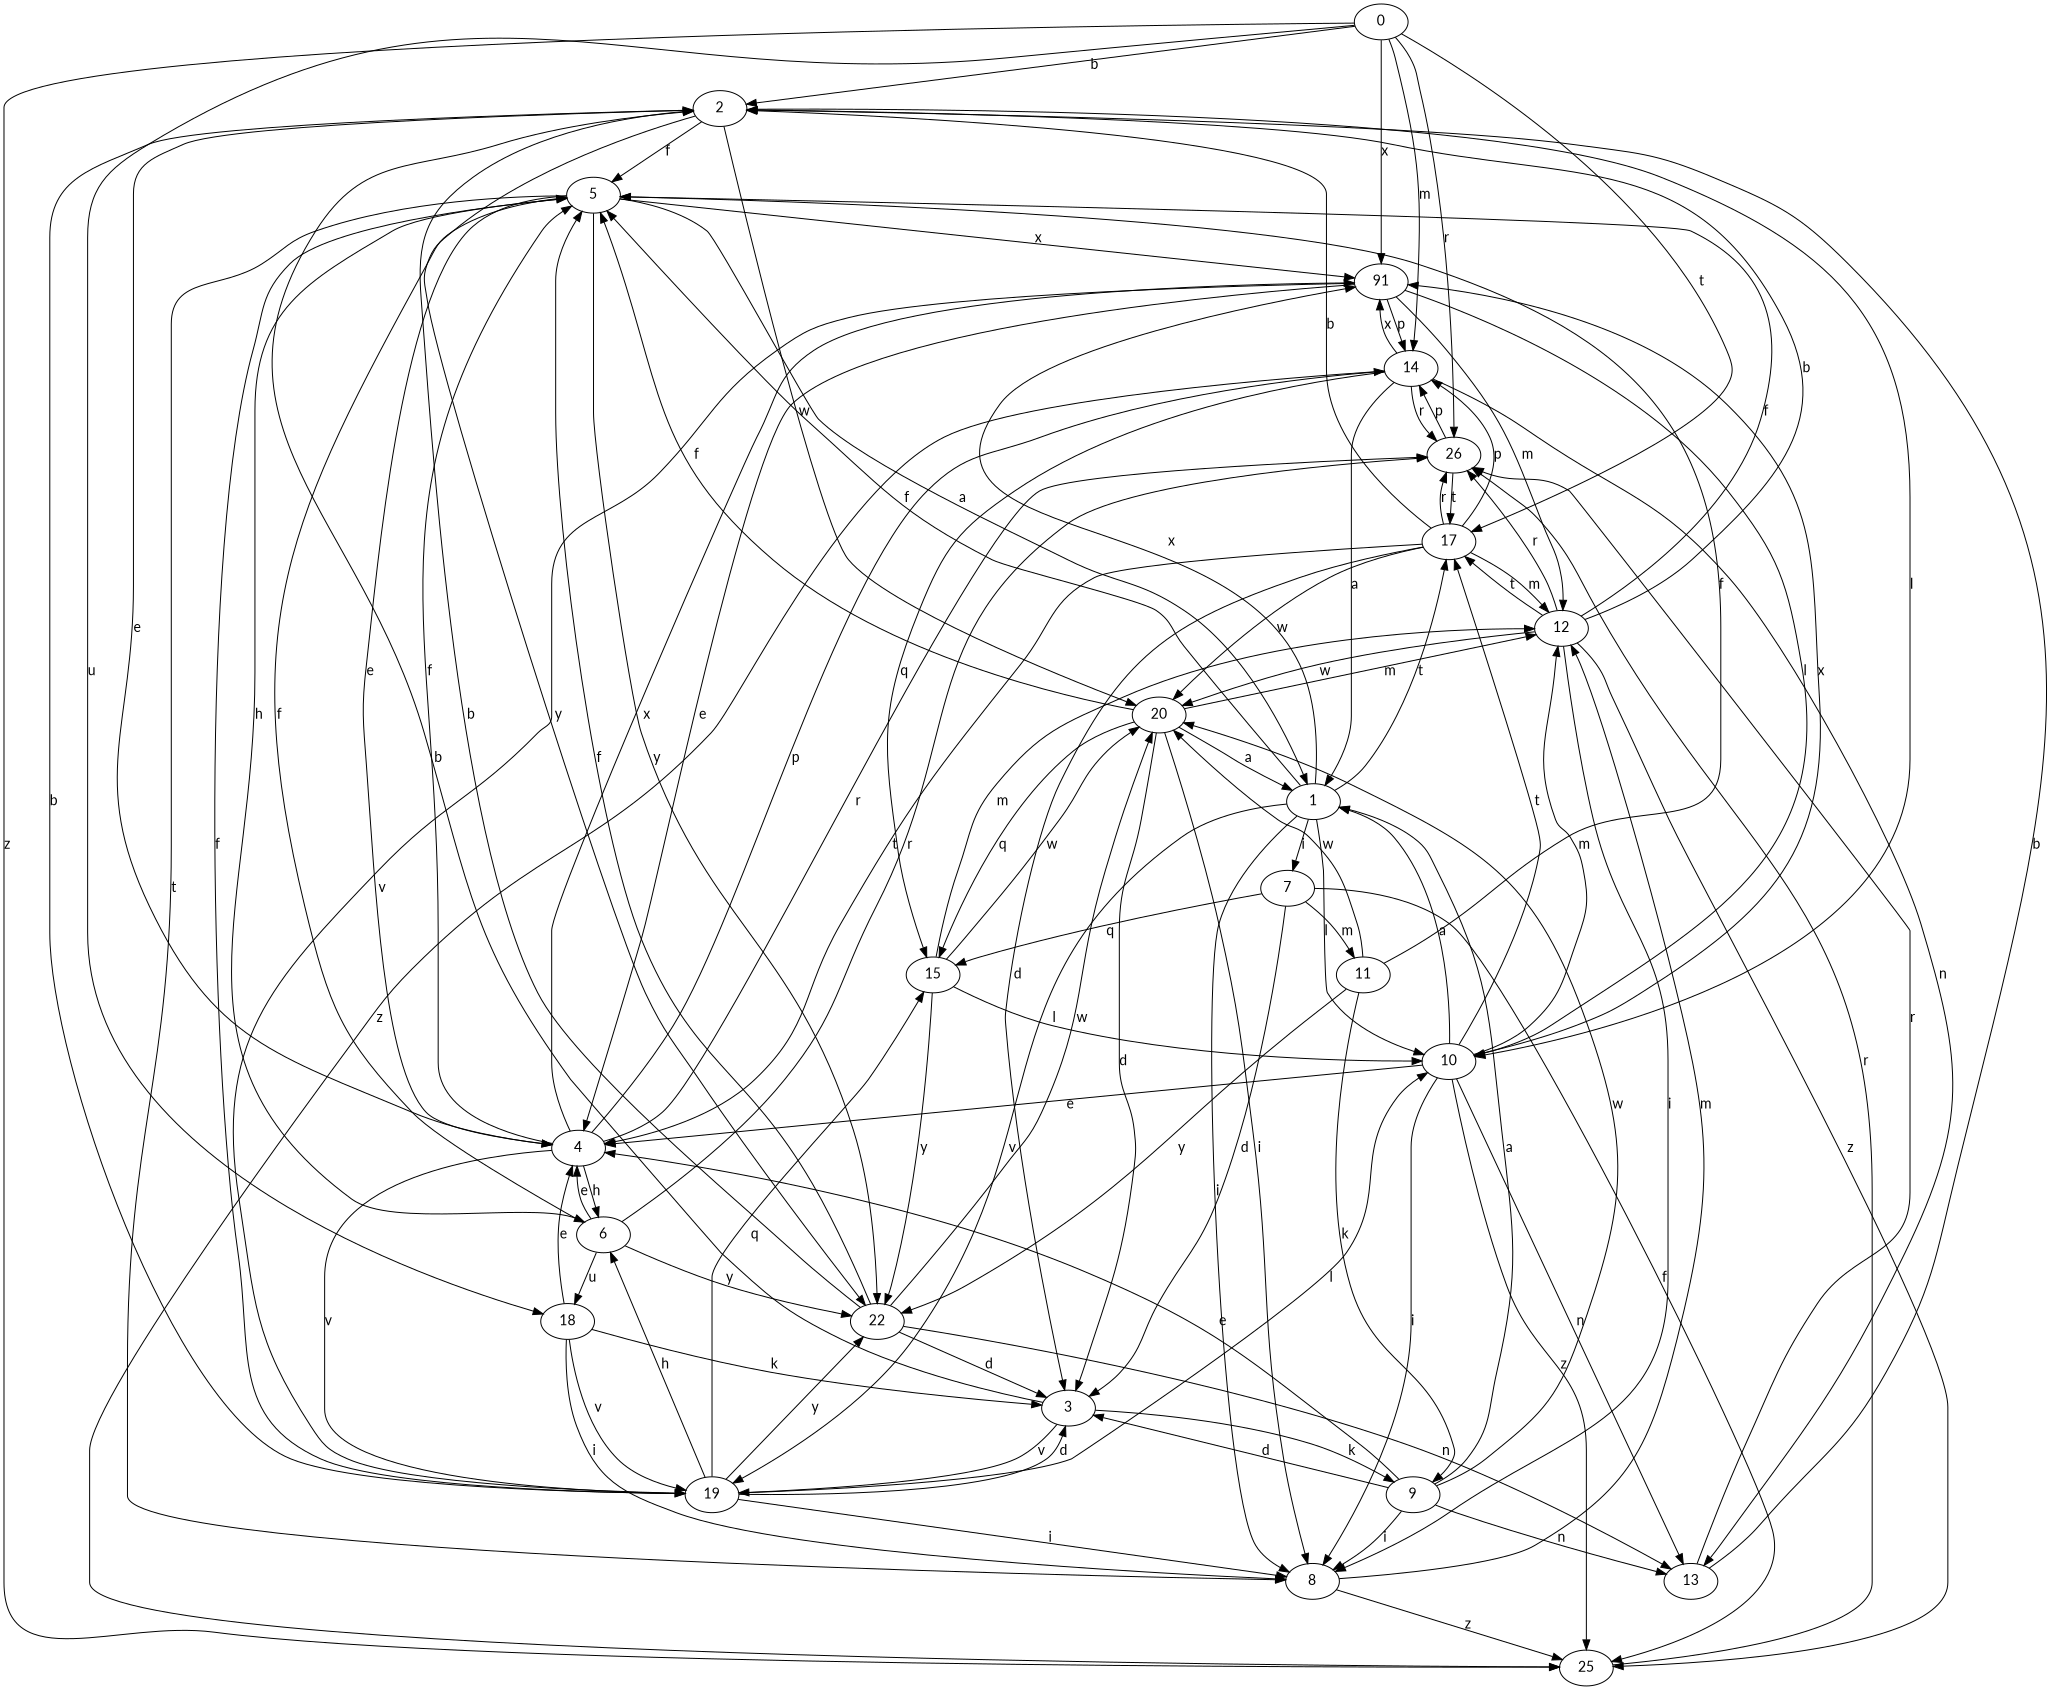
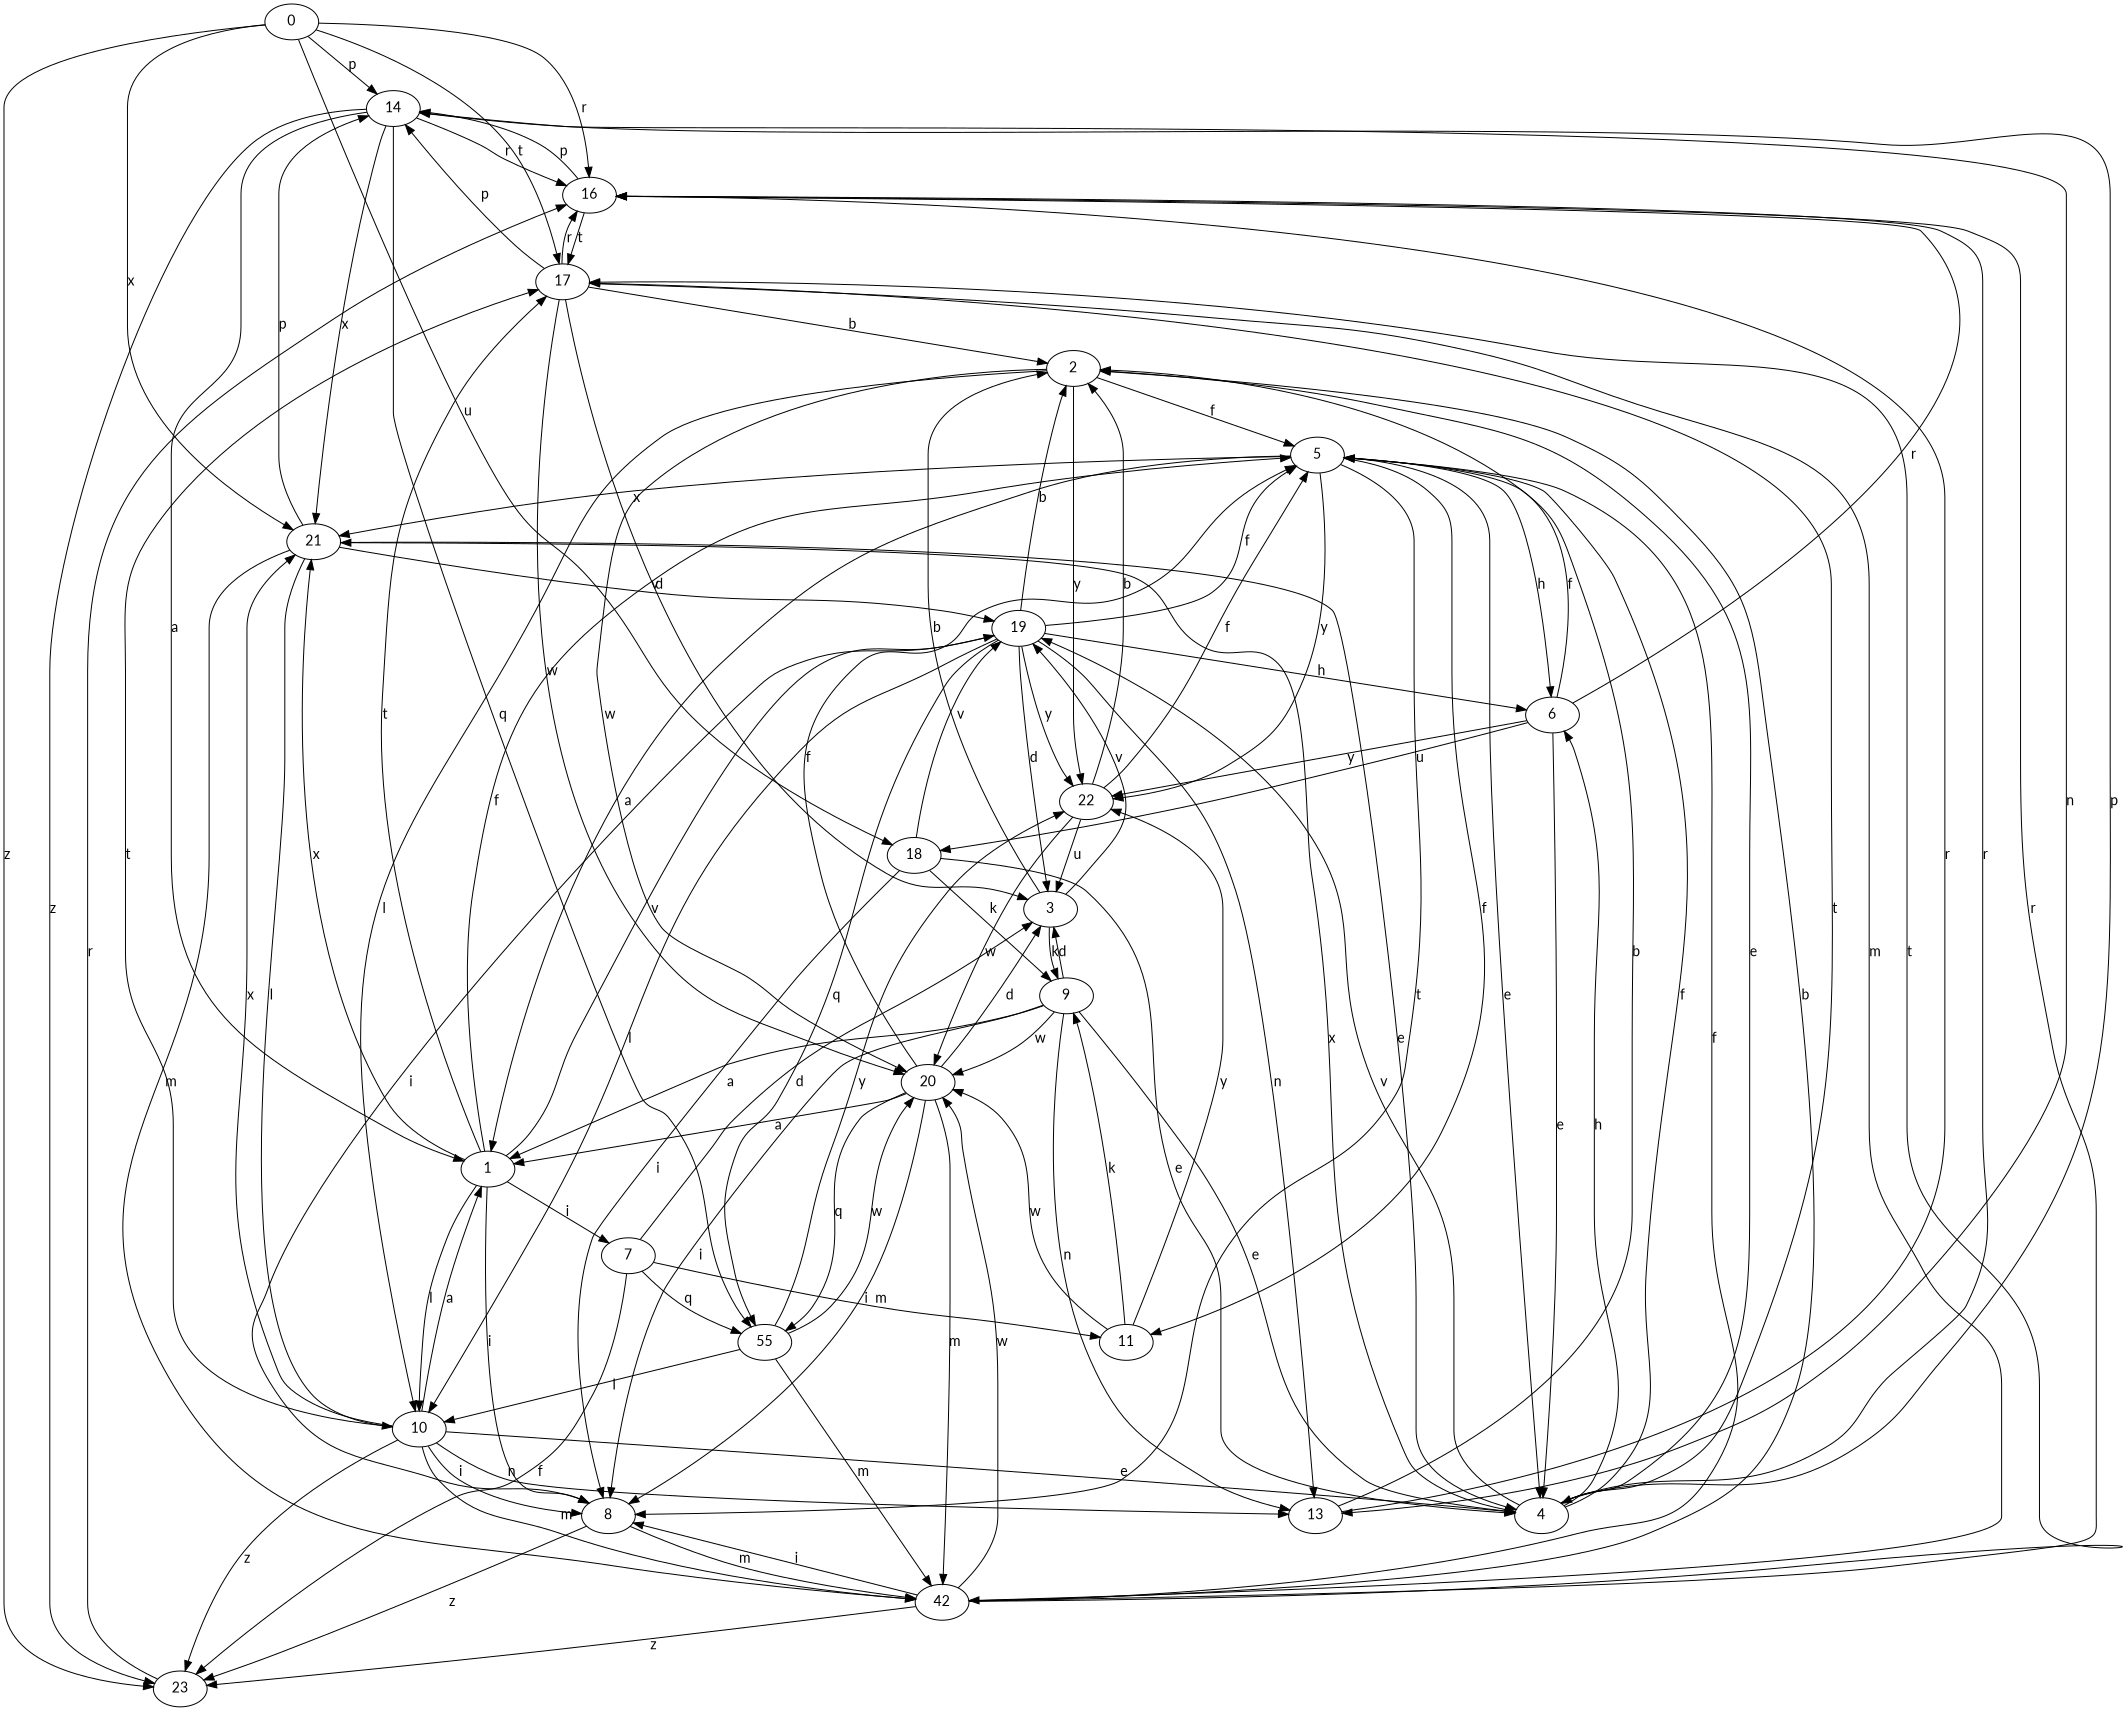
(1056, 65) -> none
(1425, 195) -> (353, 65)
(1381, 282) -> (314, 542)
(1581, 339) -> (1483, 941)
(1454, 455) -> (590, 195)
(1561, 628) -> (942, 1602)
(957, 745) -> (1753, 477)
(933, 975) -> (765, 1342)
(989, 1365) -> (1077, 855)
(810, 1379) -> (987, 922)
(1295, 1410) -> (1264, 1027)
(1586, 1668) -> (180, 1689)
